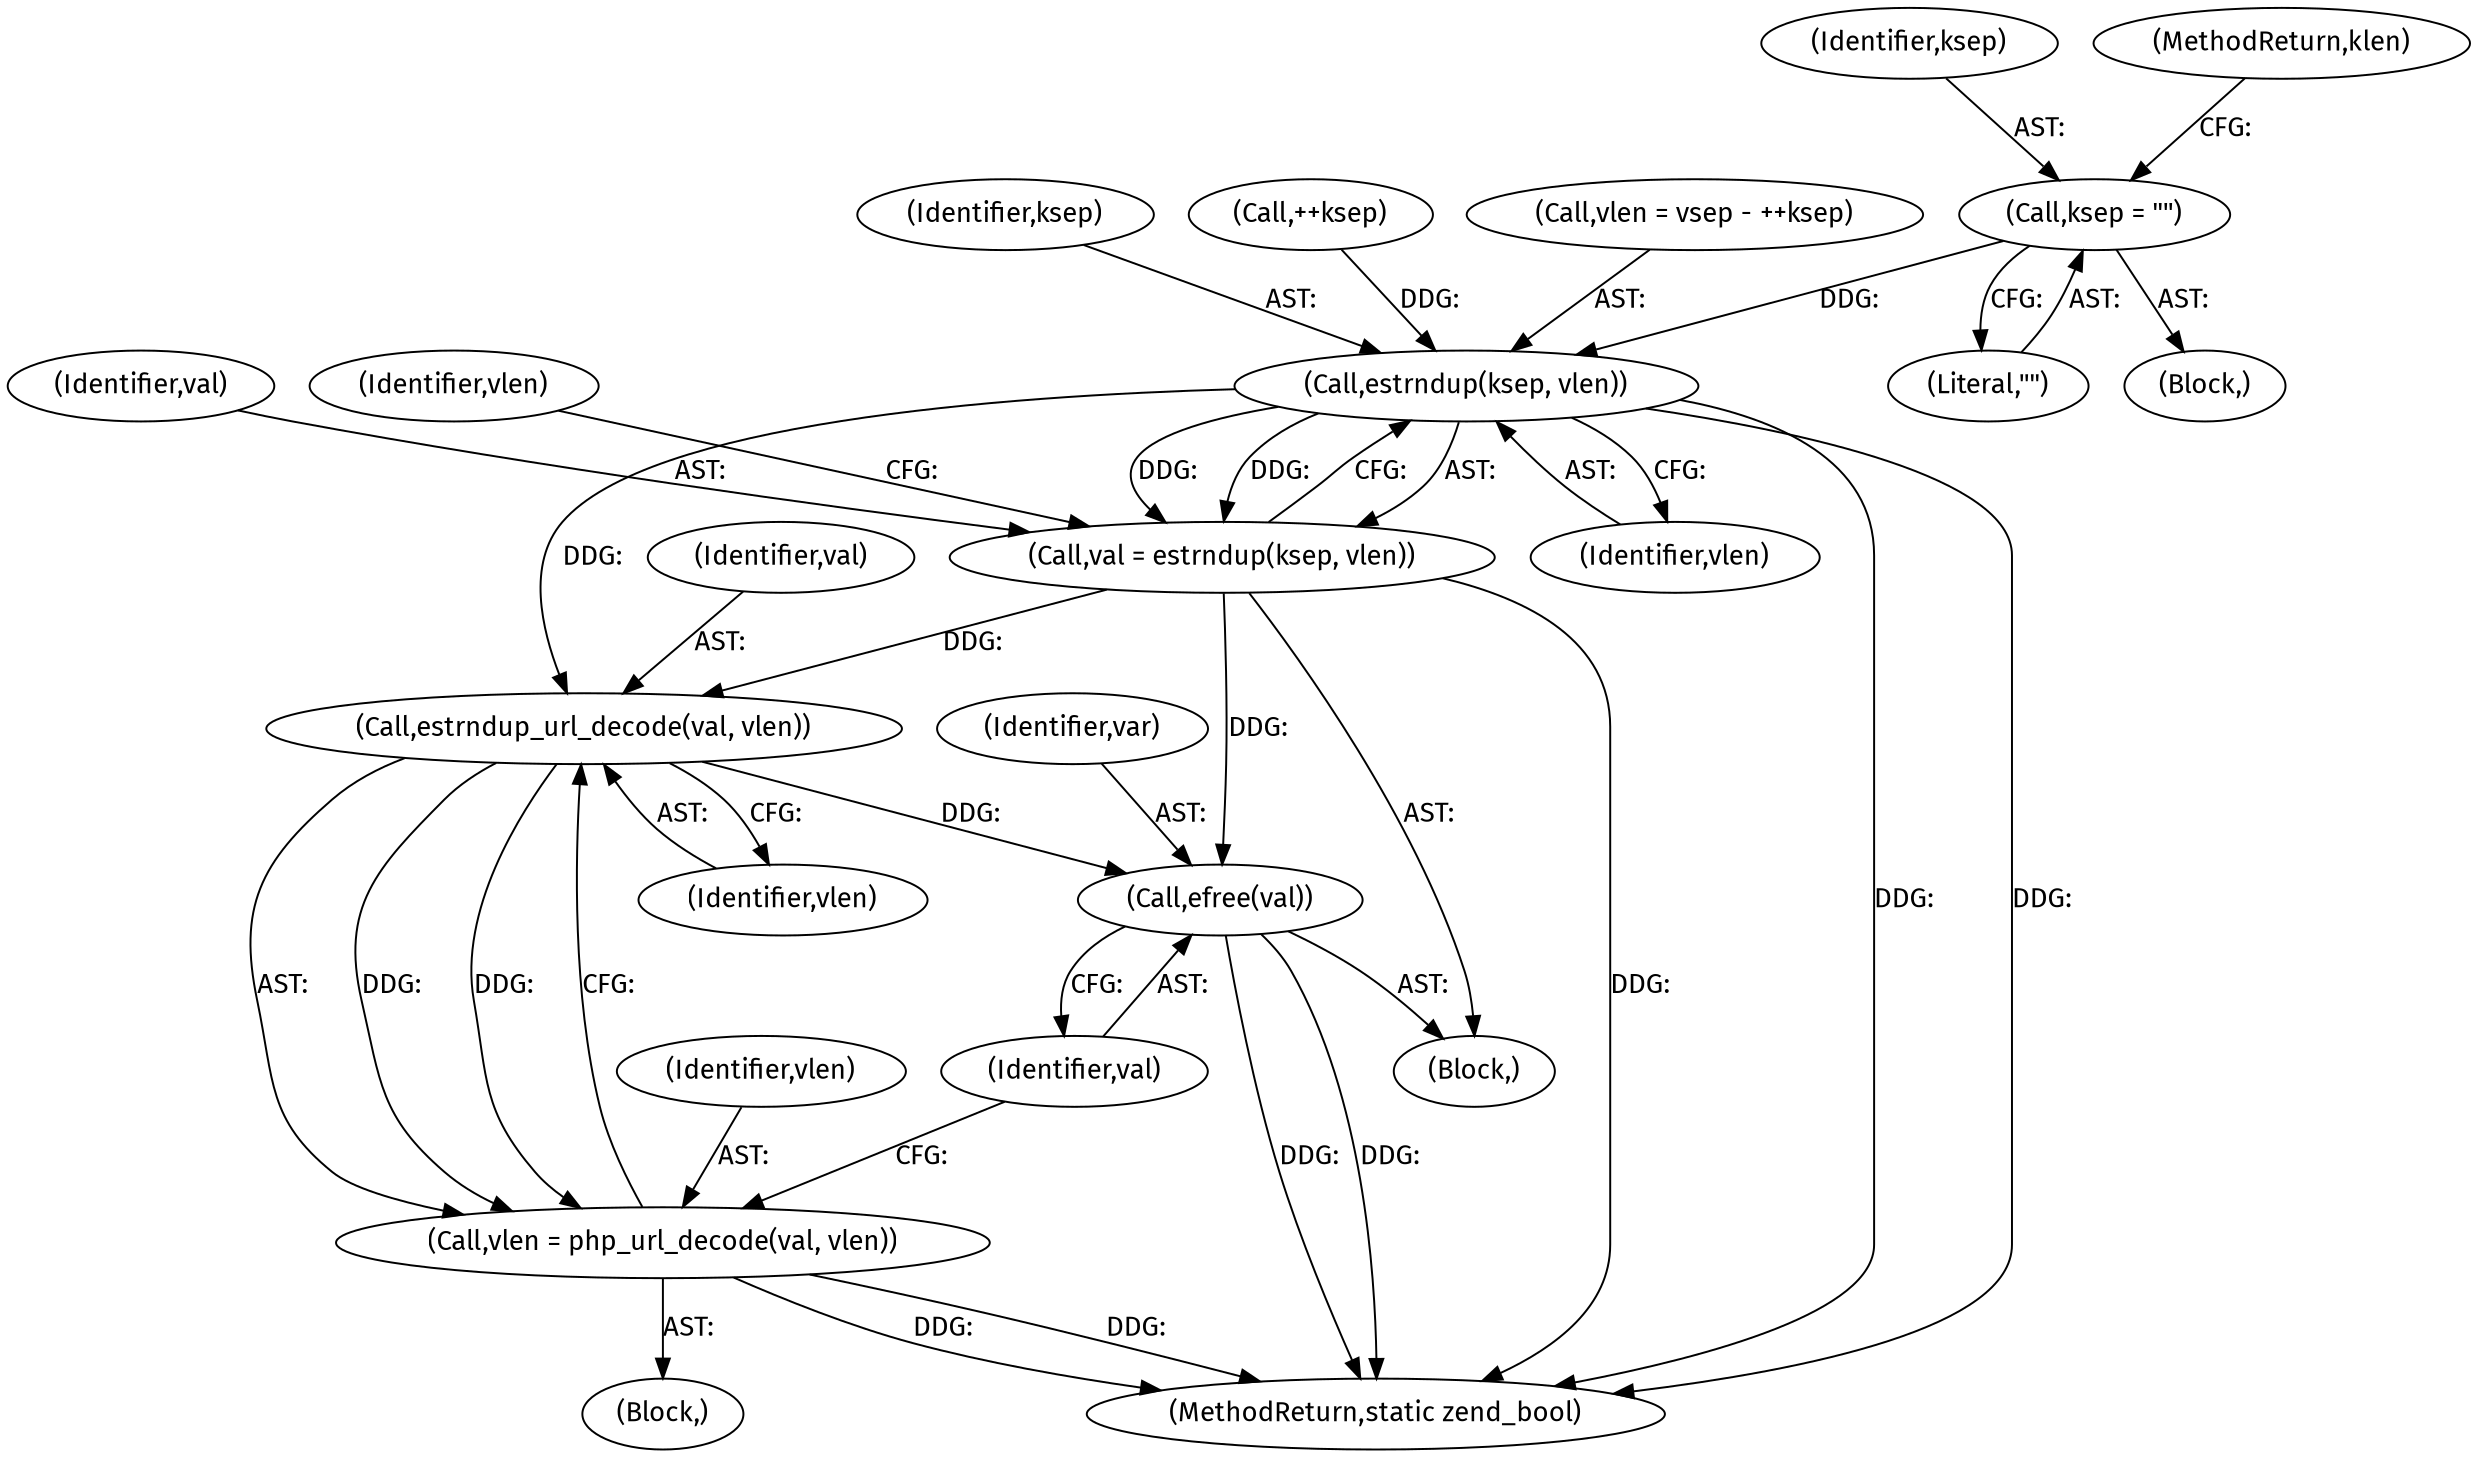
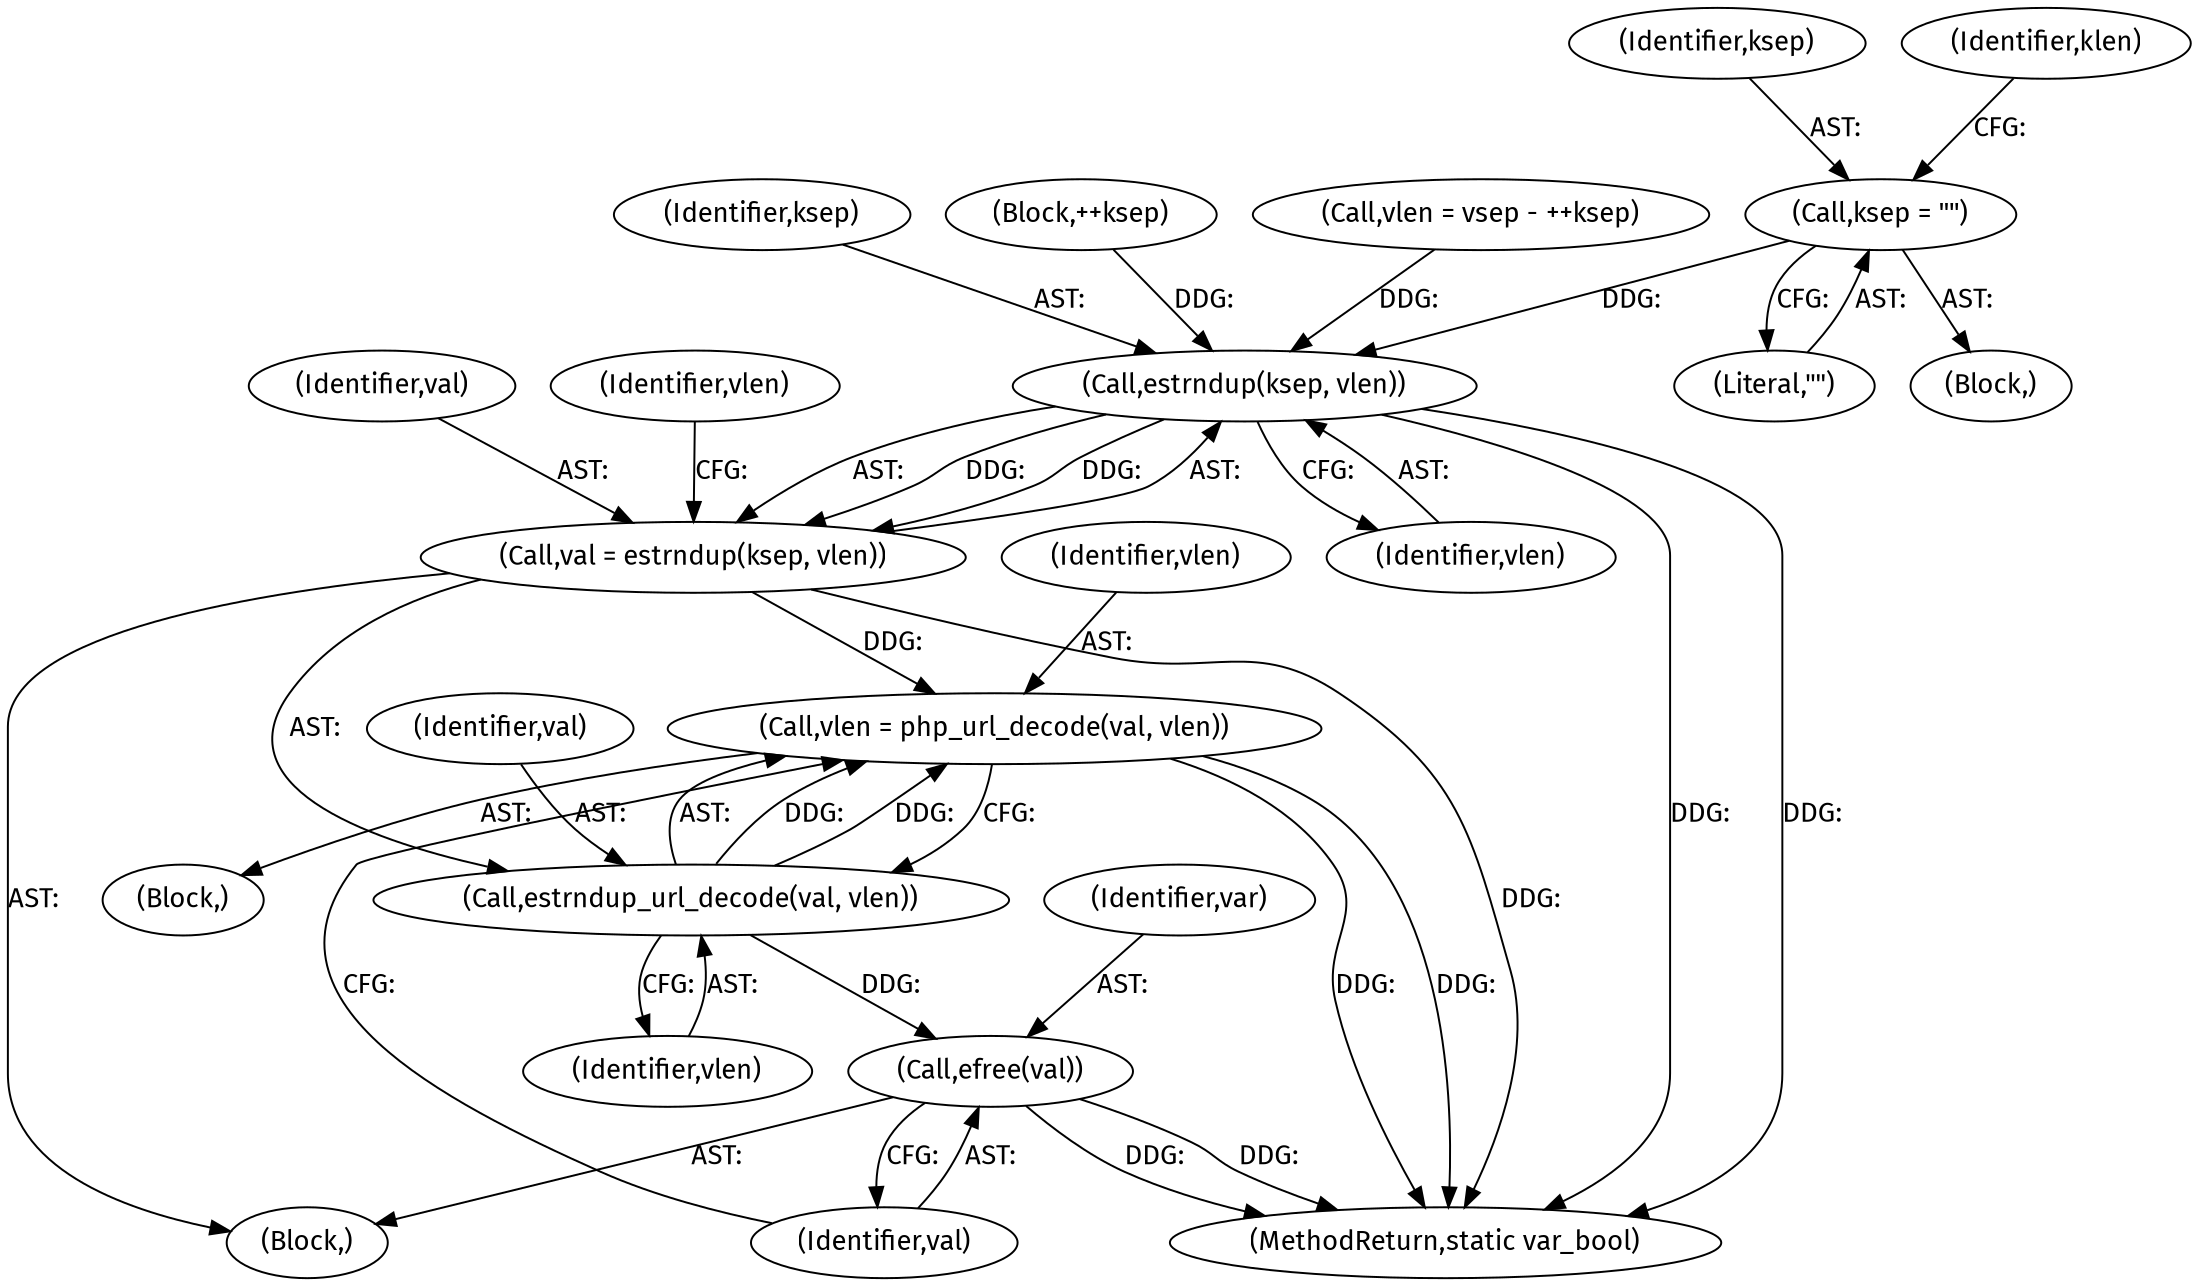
(2282, 43) -> (2046, 43)
(1311, 215) -> (1081, 215)
(1624, 300) -> (1412, 300)
(809, 427) -> none
(1385, 472) -> (1219, 472)
(976, 643) -> (319, 729)
(1227, 719) -> (835, 638)
(1376, 1414) -> (1446, 1243)
